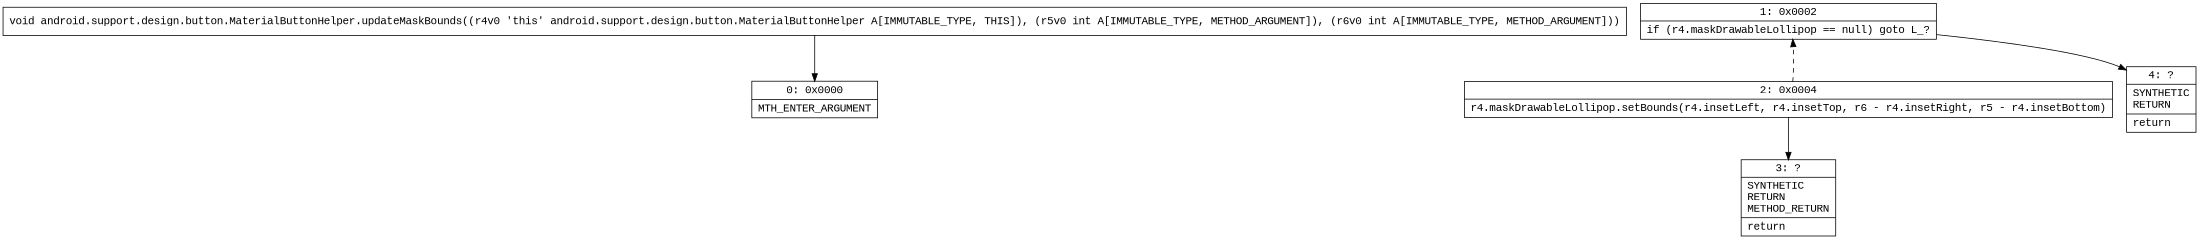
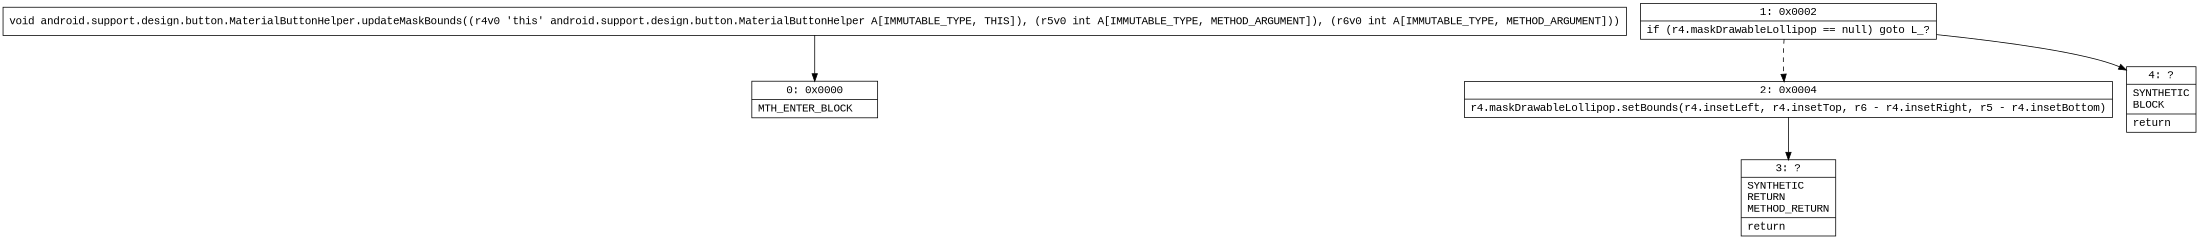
(1794, 64) -> (1783, 56)
(2152, 104) -> (2149, 104)
(815, 108) -> (805, 108)
